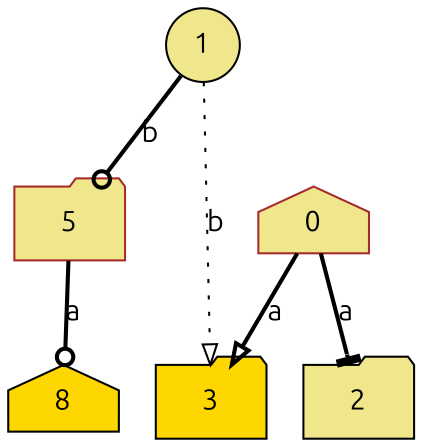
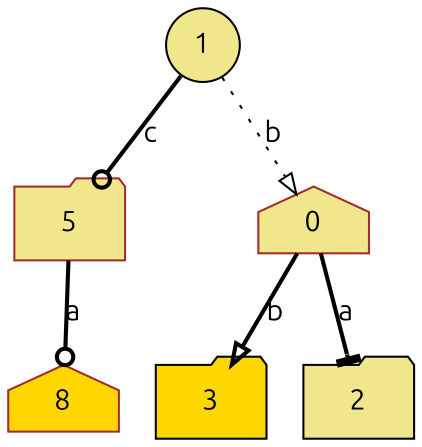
(151, 134) -> (151, 134)
(207, 213) -> (254, 127)
(276, 313) -> (276, 313)
(64, 402) -> (64, 402)
